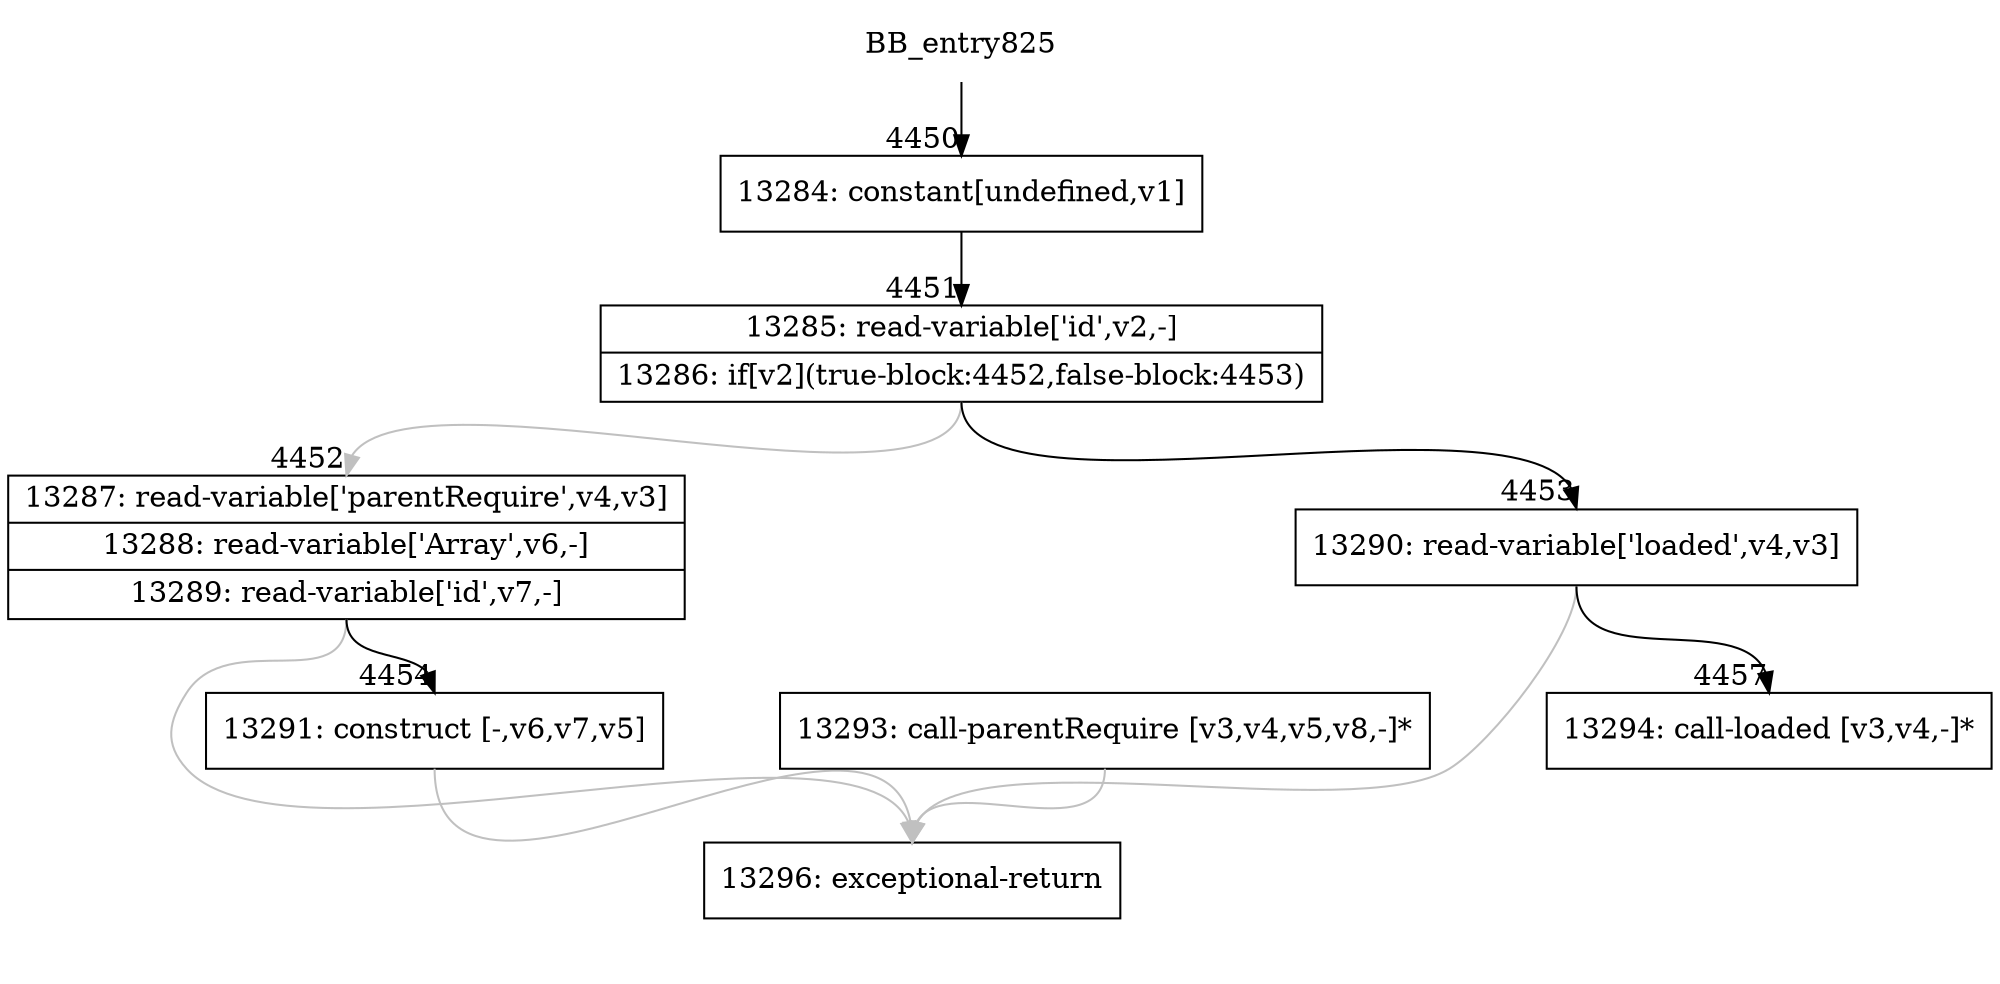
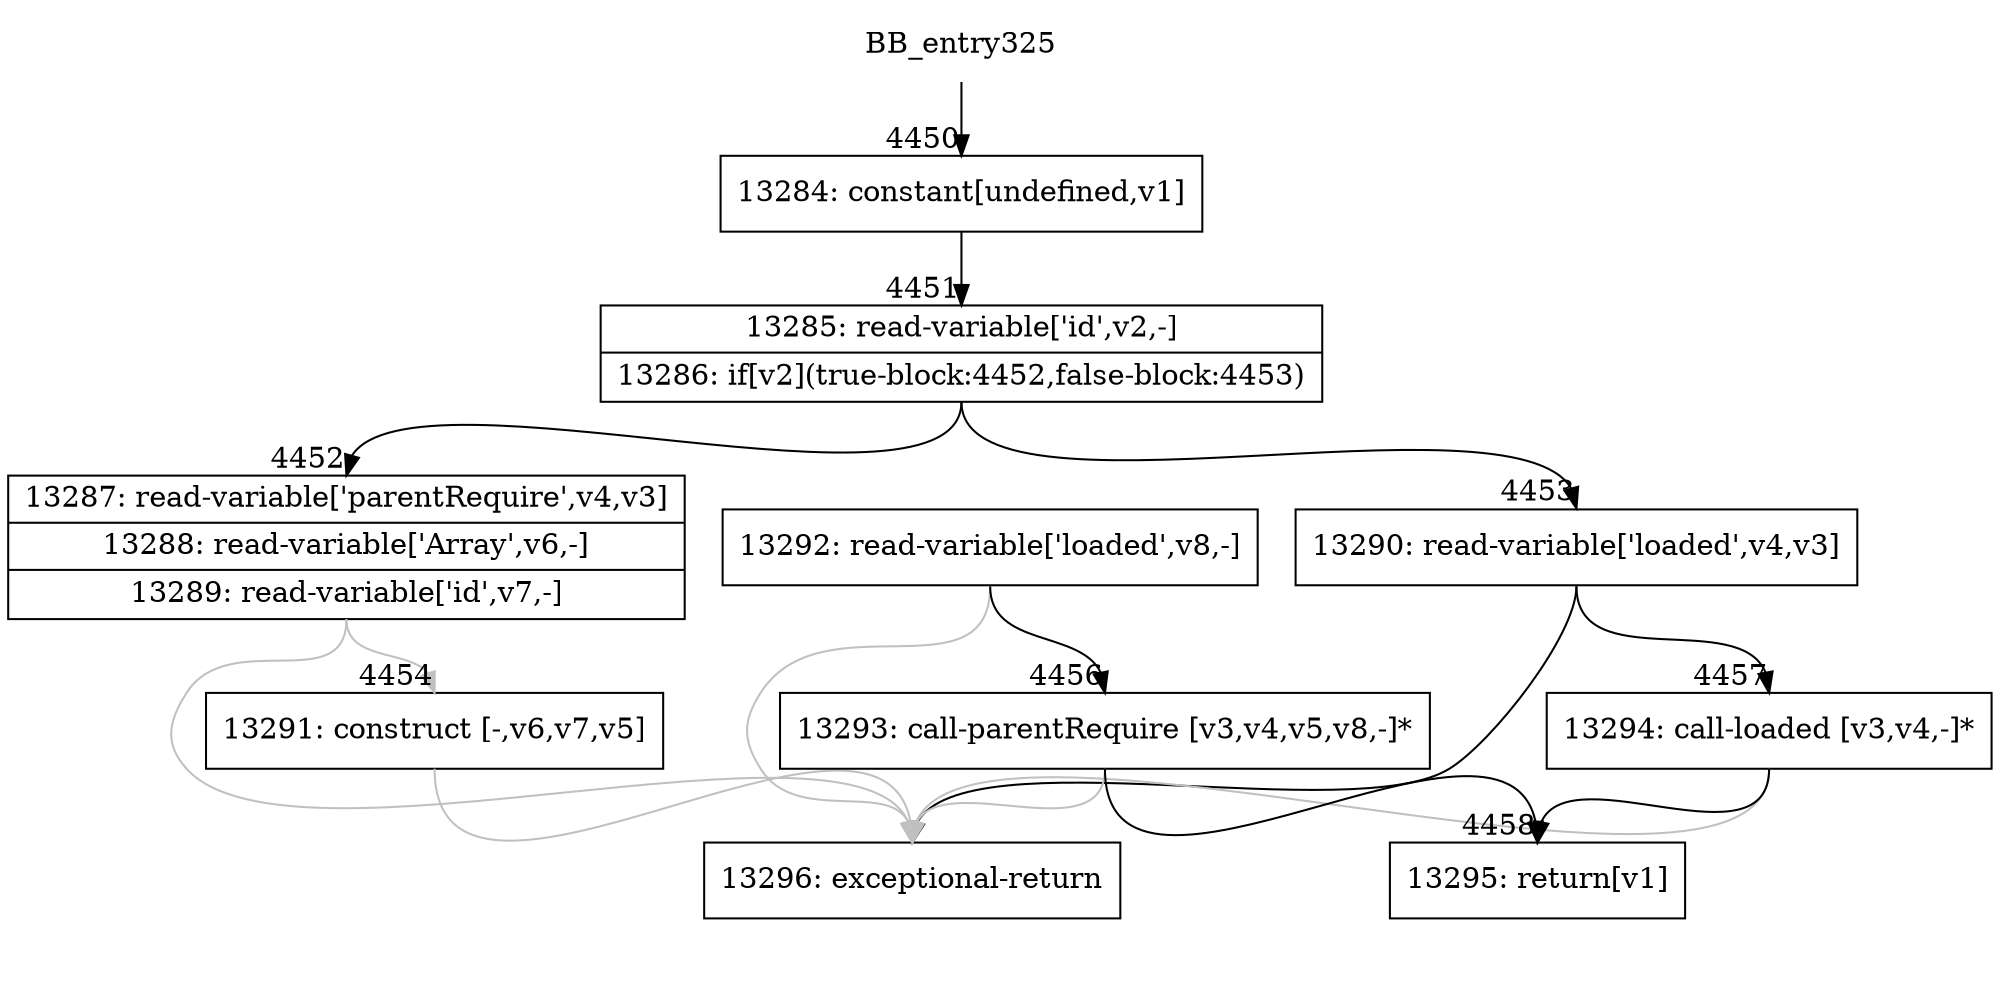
(961, 45) -> (961, 45)
(664, 440) -> (664, 440)
none -> (990, 547)
(380, 653) -> (380, 653)
(1293, 789) -> (1312, 789)
none -> (1372, 810)
none -> (1537, 880)
